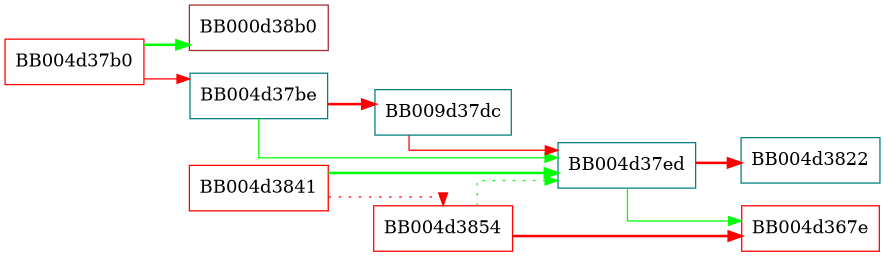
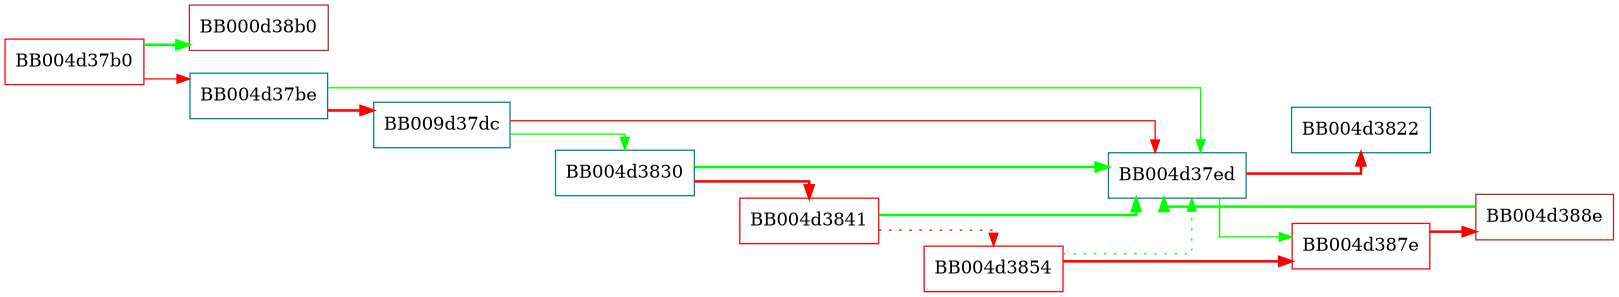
none -> (625, 173)
none -> (1545, 217)
(811, 229) -> (1361, 246)
